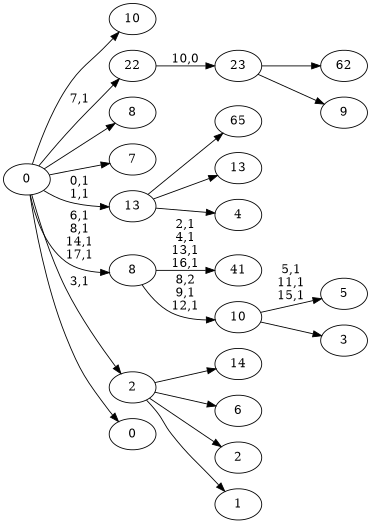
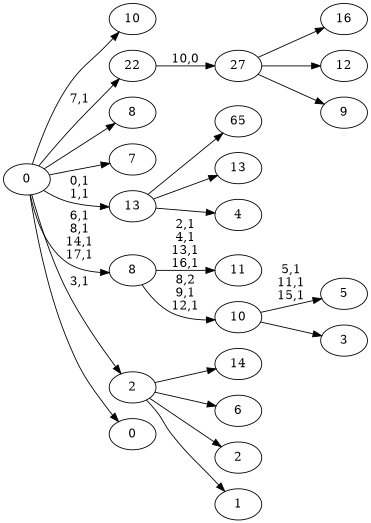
none -> (344, 19)
(238, 66) -> (238, 66)
(344, 66) -> (344, 66)
(238, 270) -> (238, 270)
